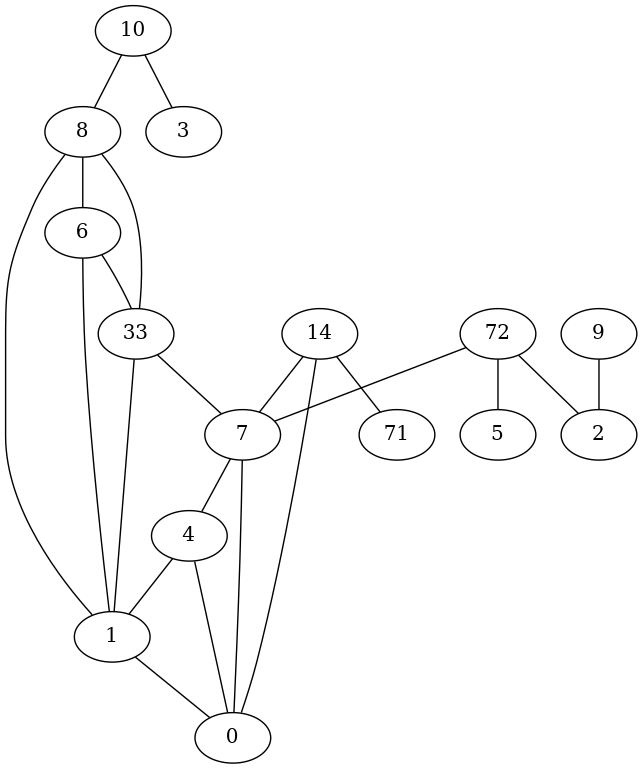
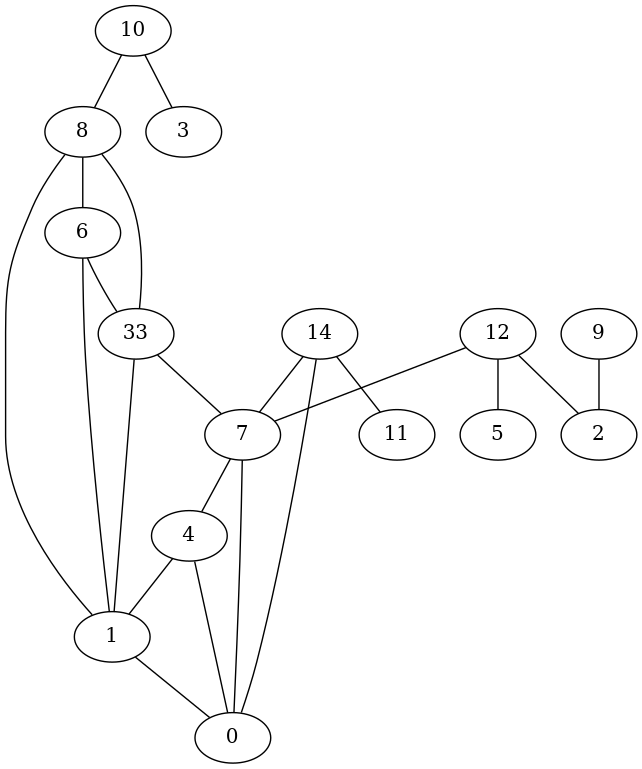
(118, 281) -> (101, 285)
(498, 334) -> (498, 334)
(397, 435) -> (397, 435)
